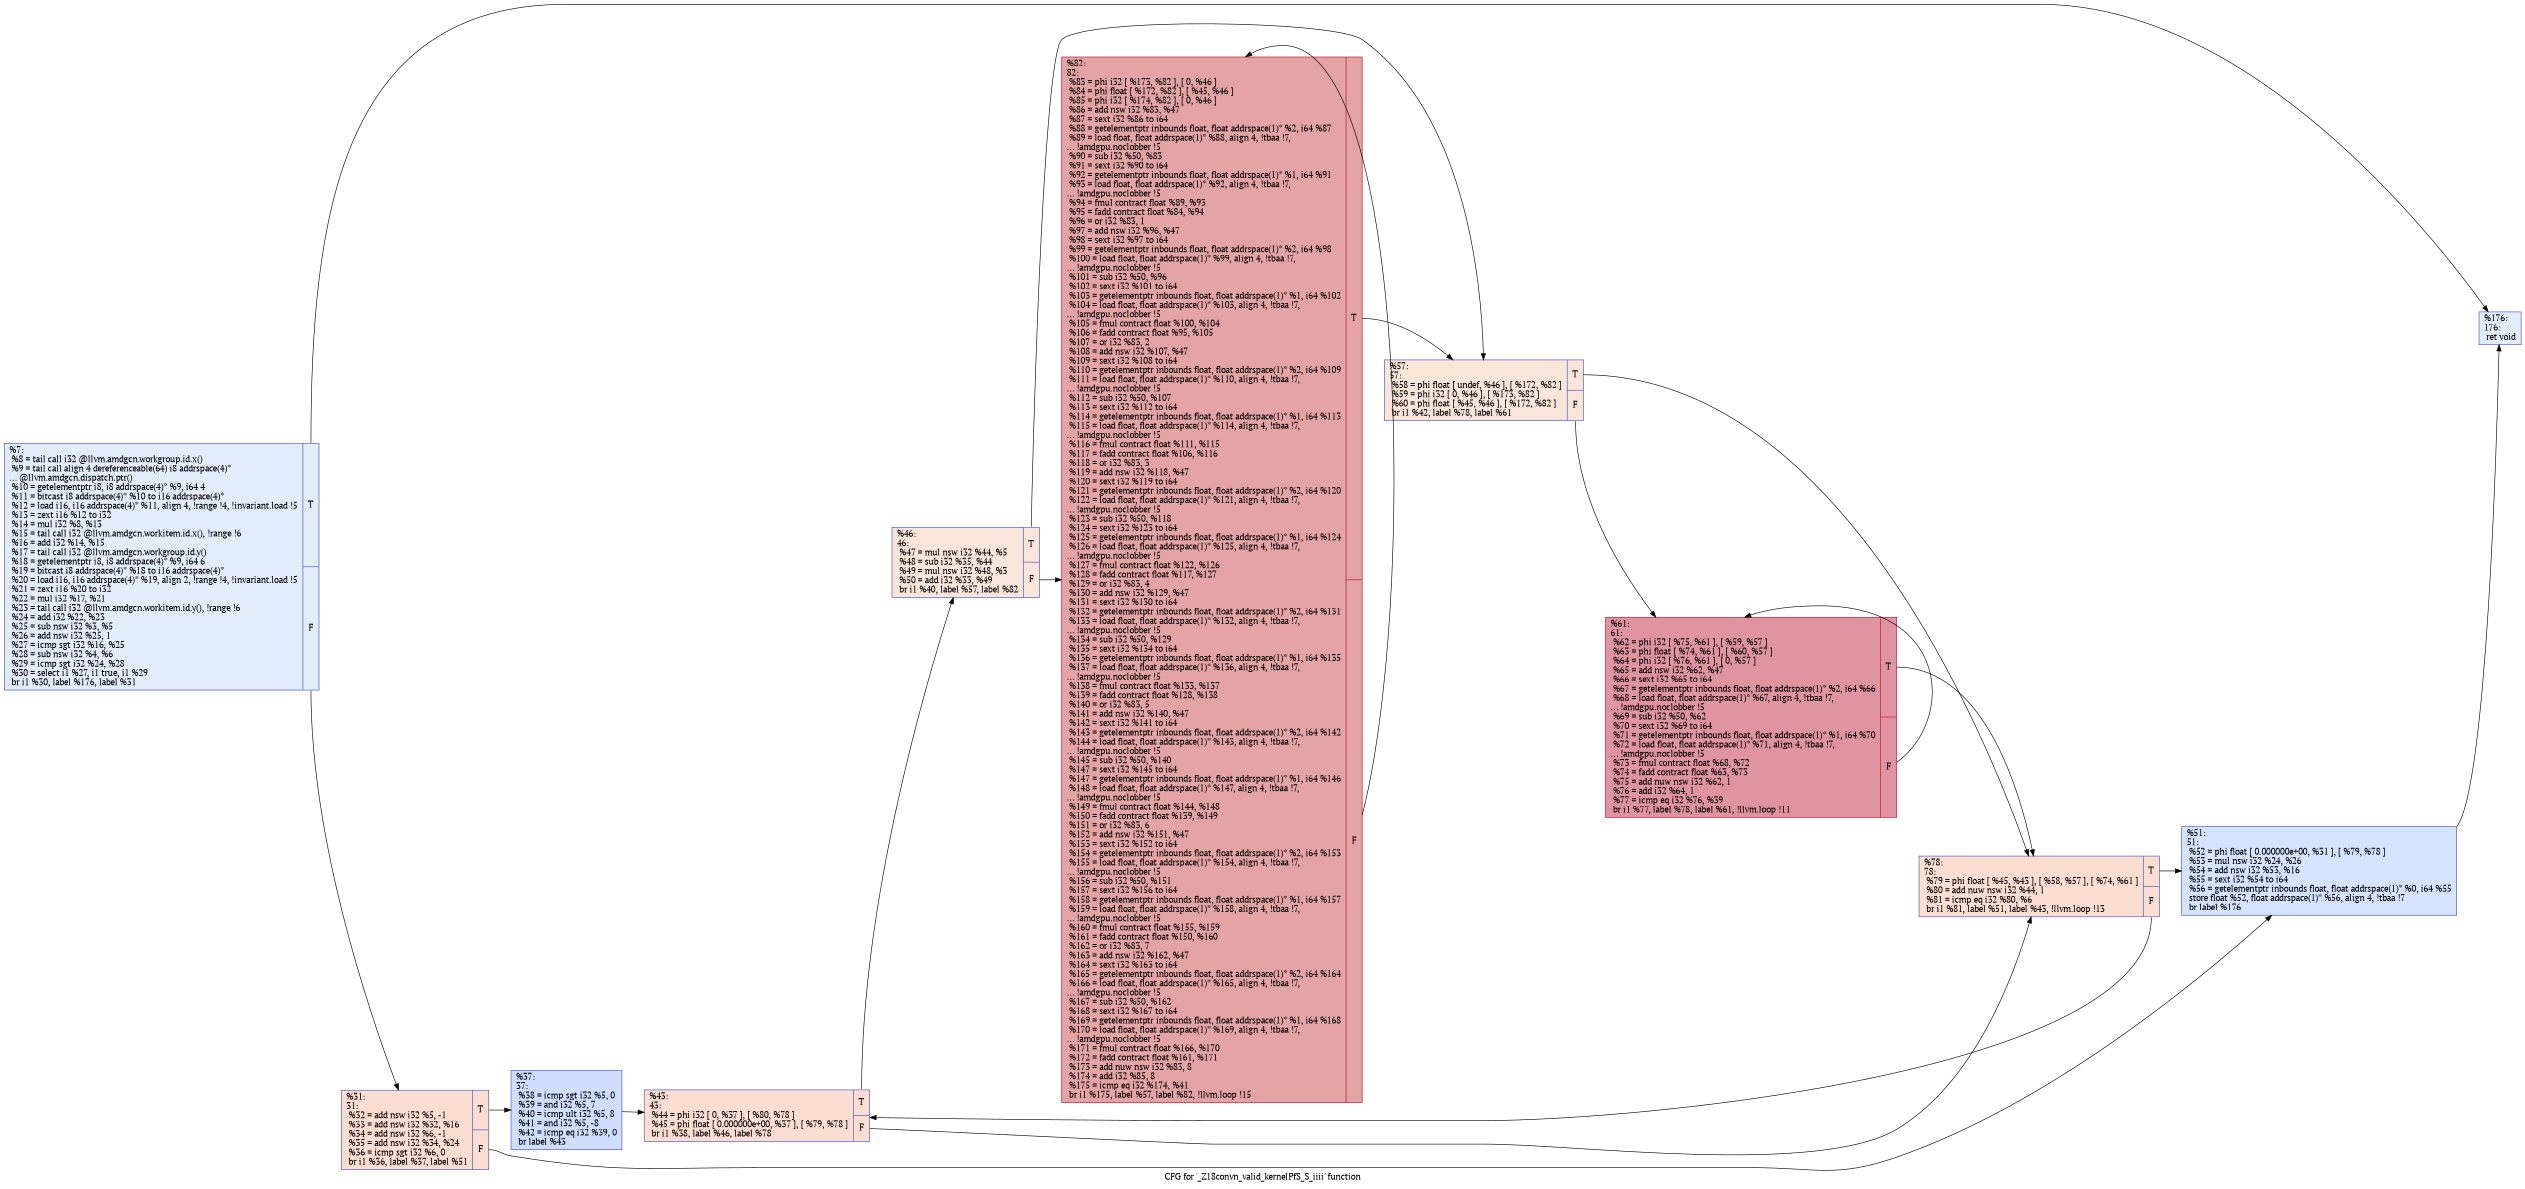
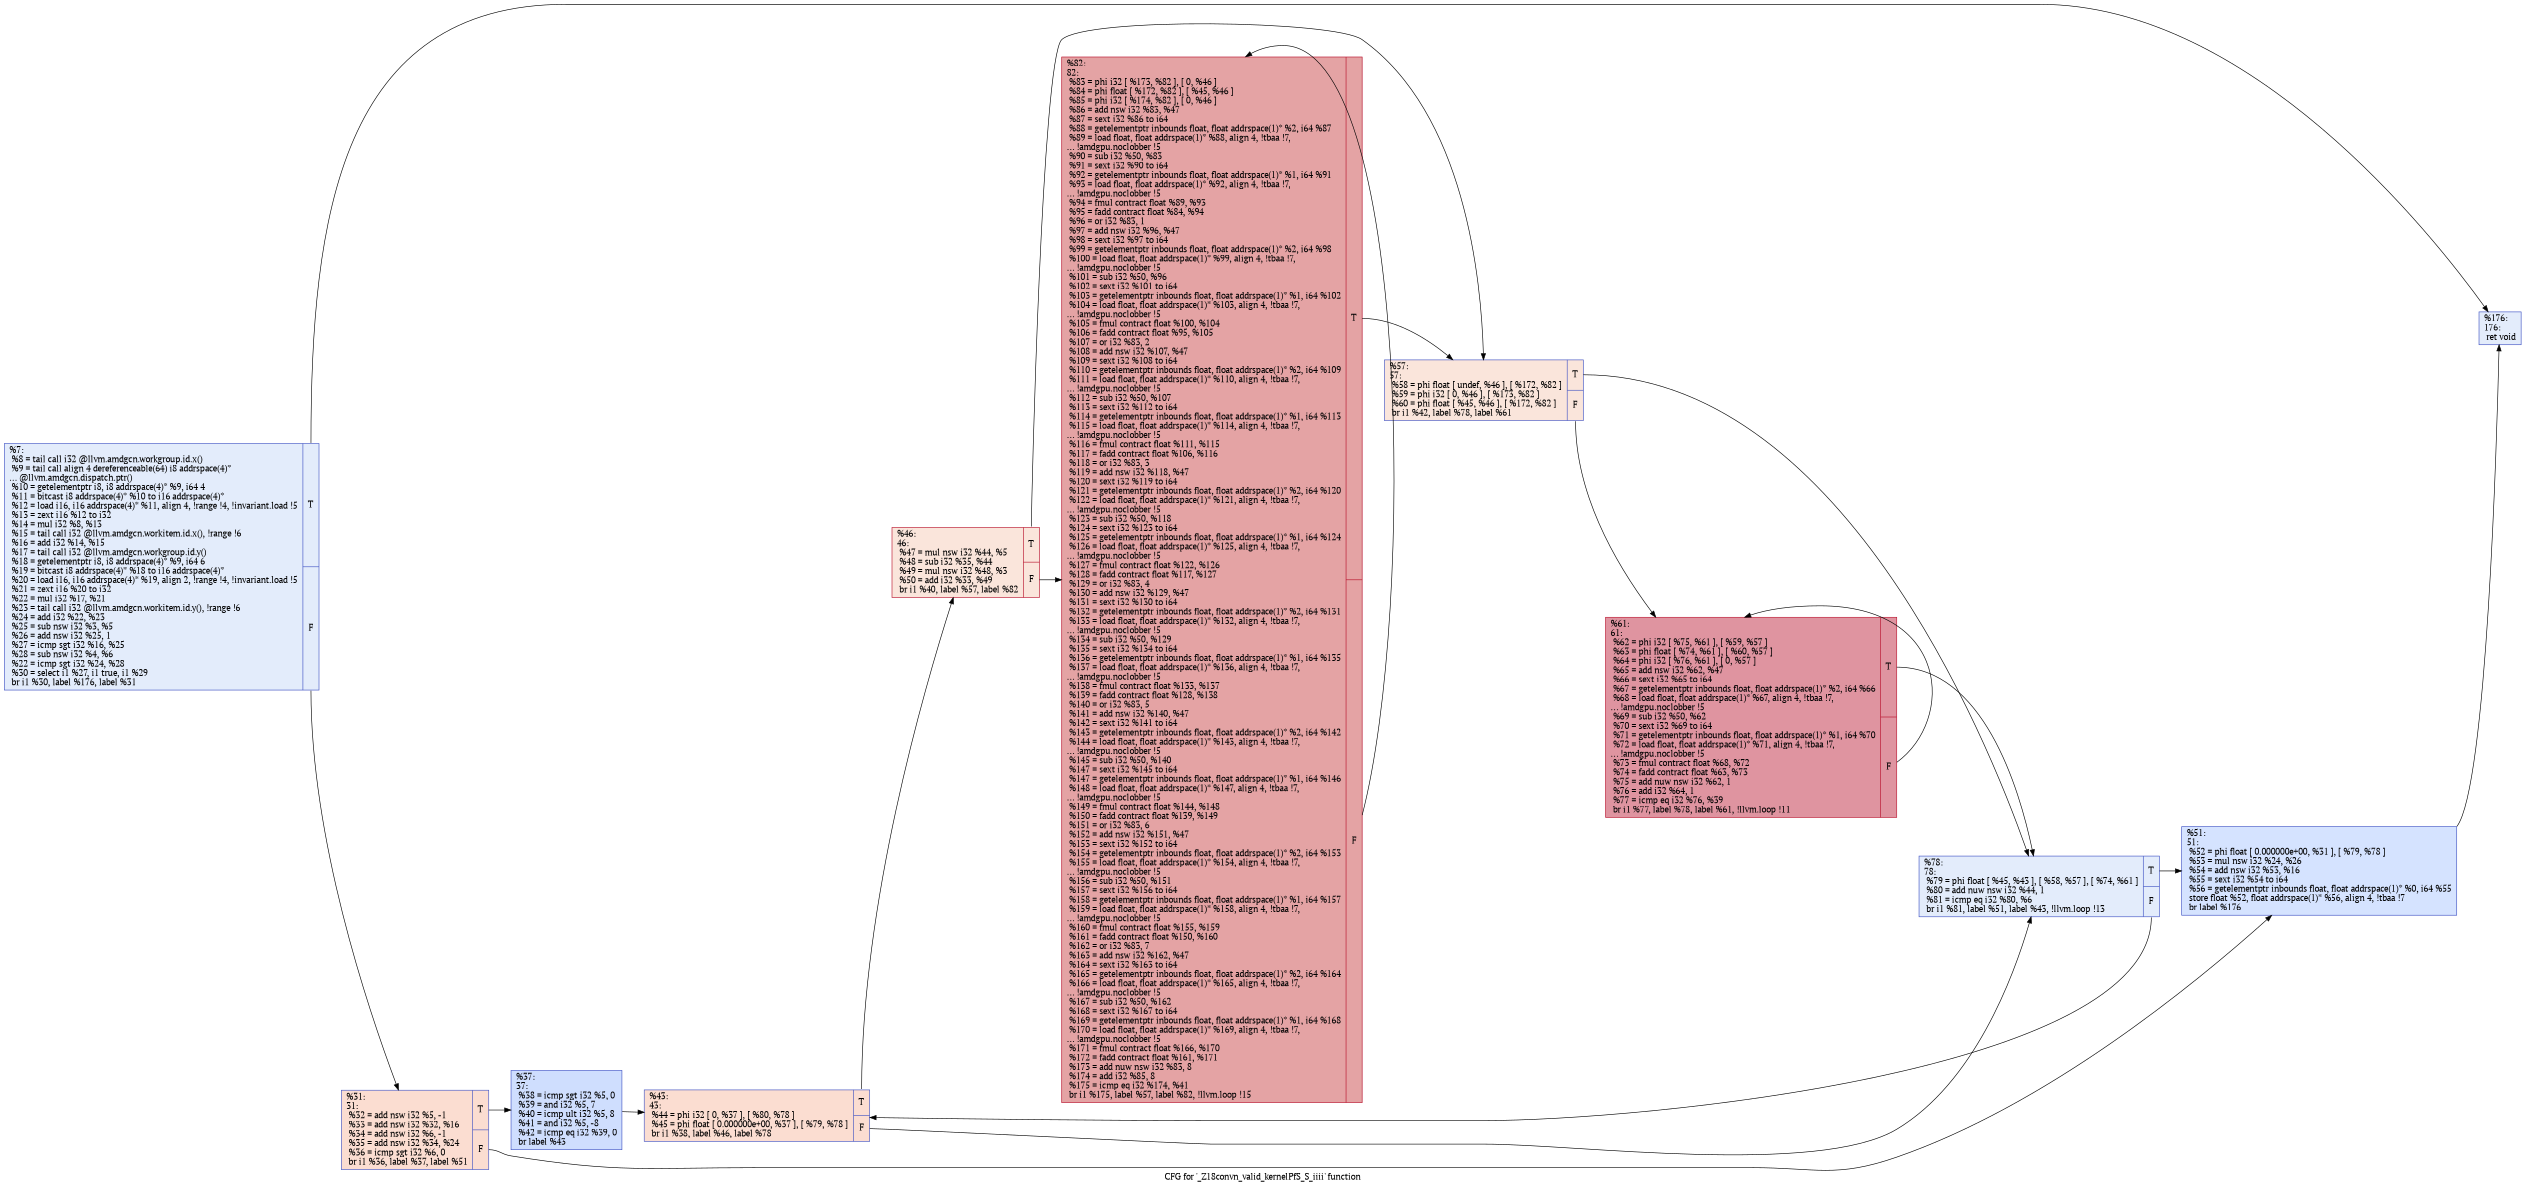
(966, 562) -> (966, 562)
(67, 664) -> (67, 664)
(2039, 886) -> (2039, 886)
